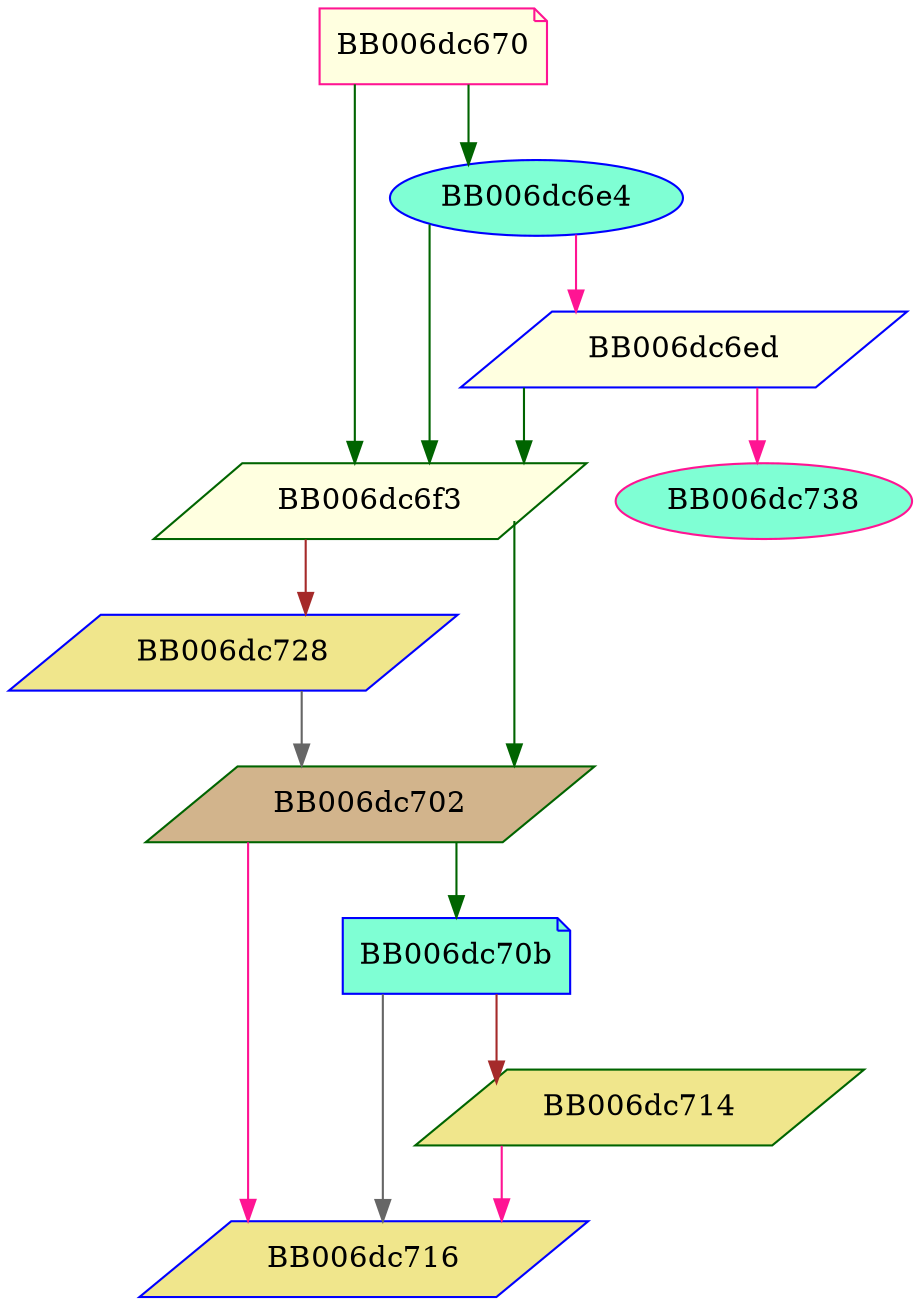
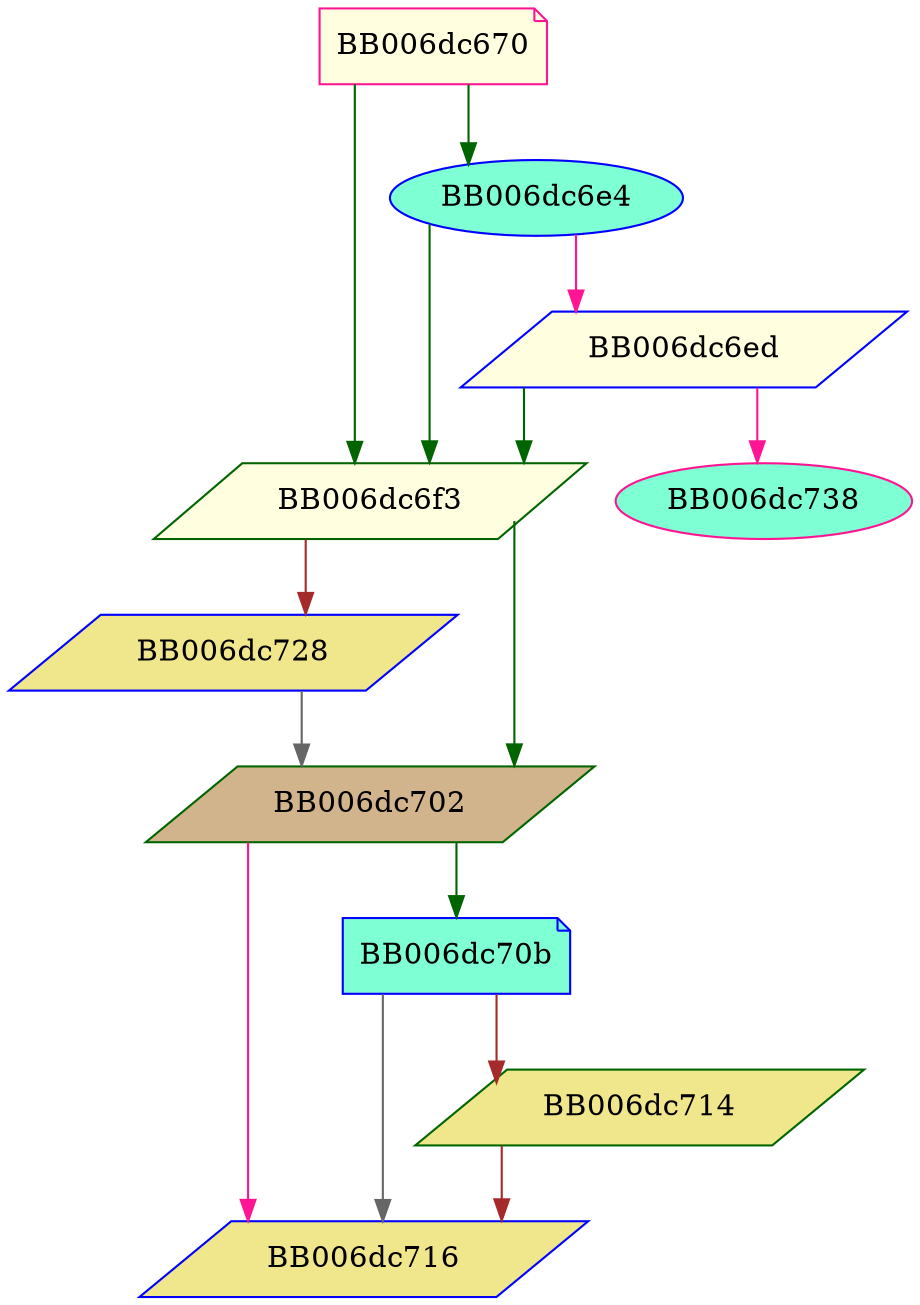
(502, 1173) -> (502, 1173)
